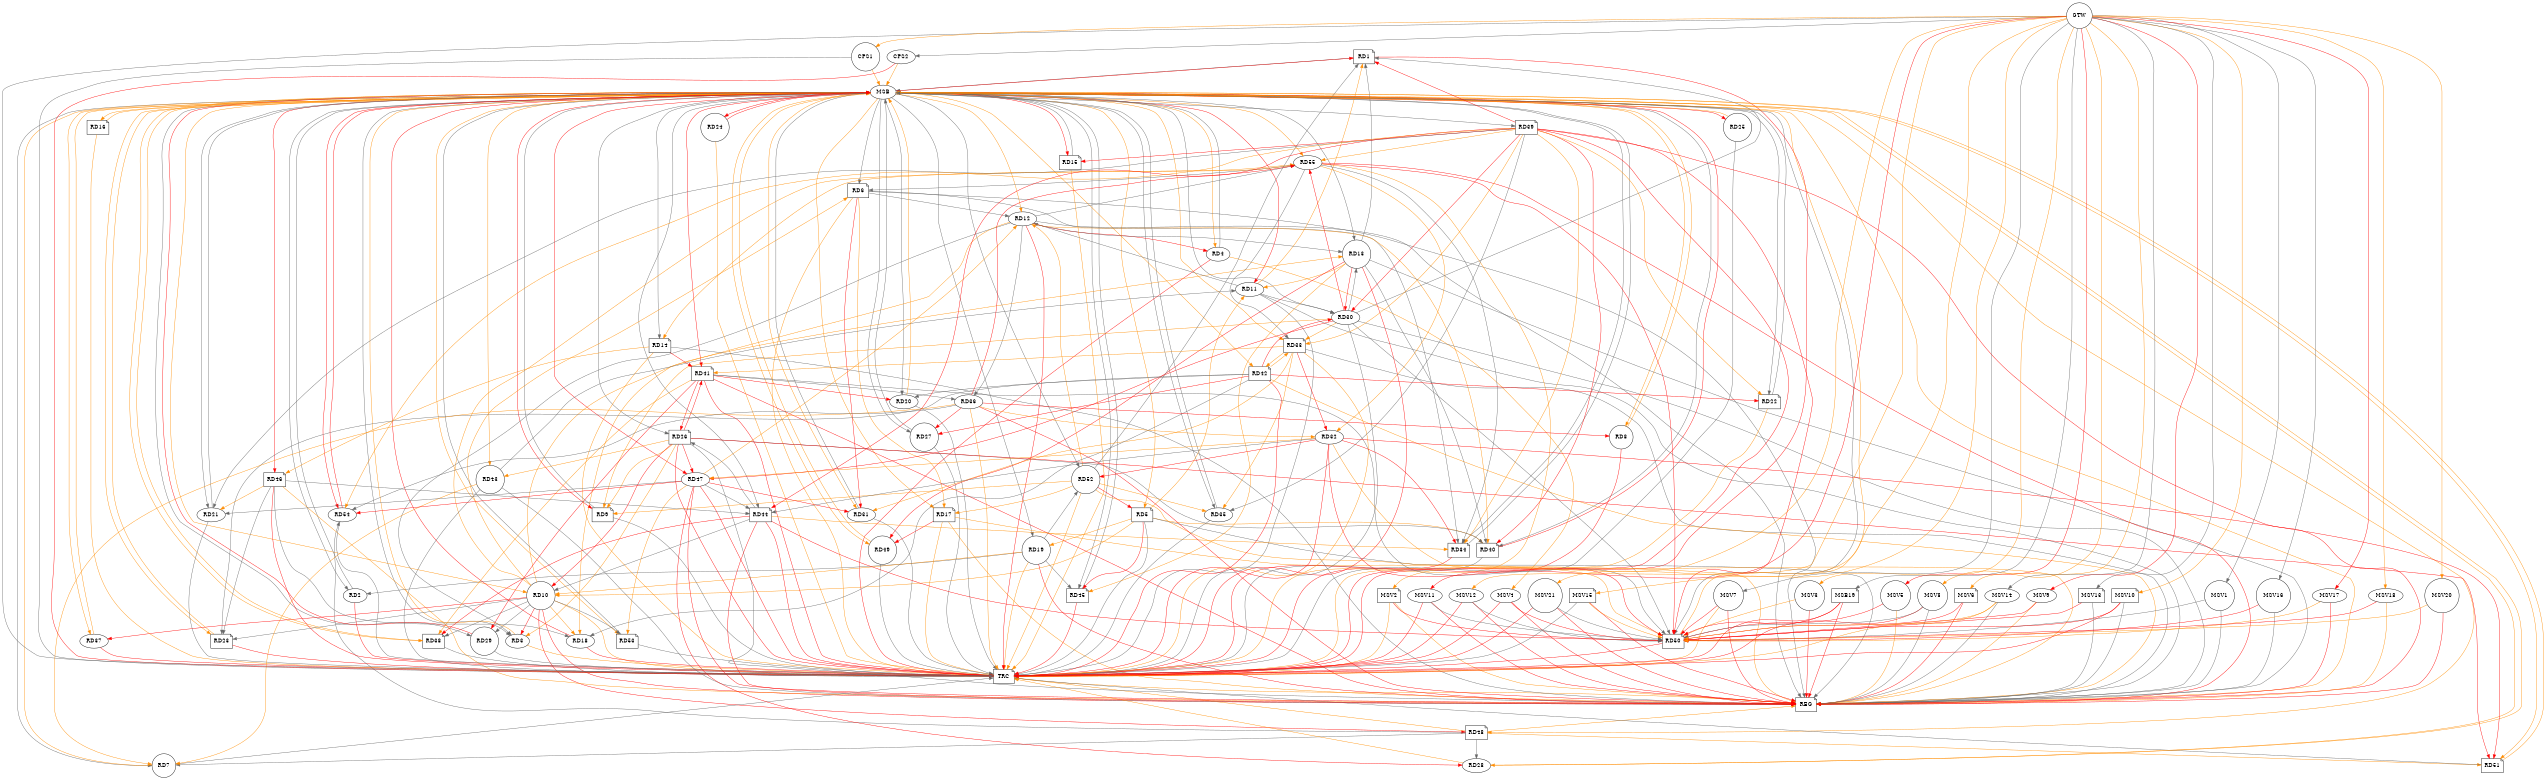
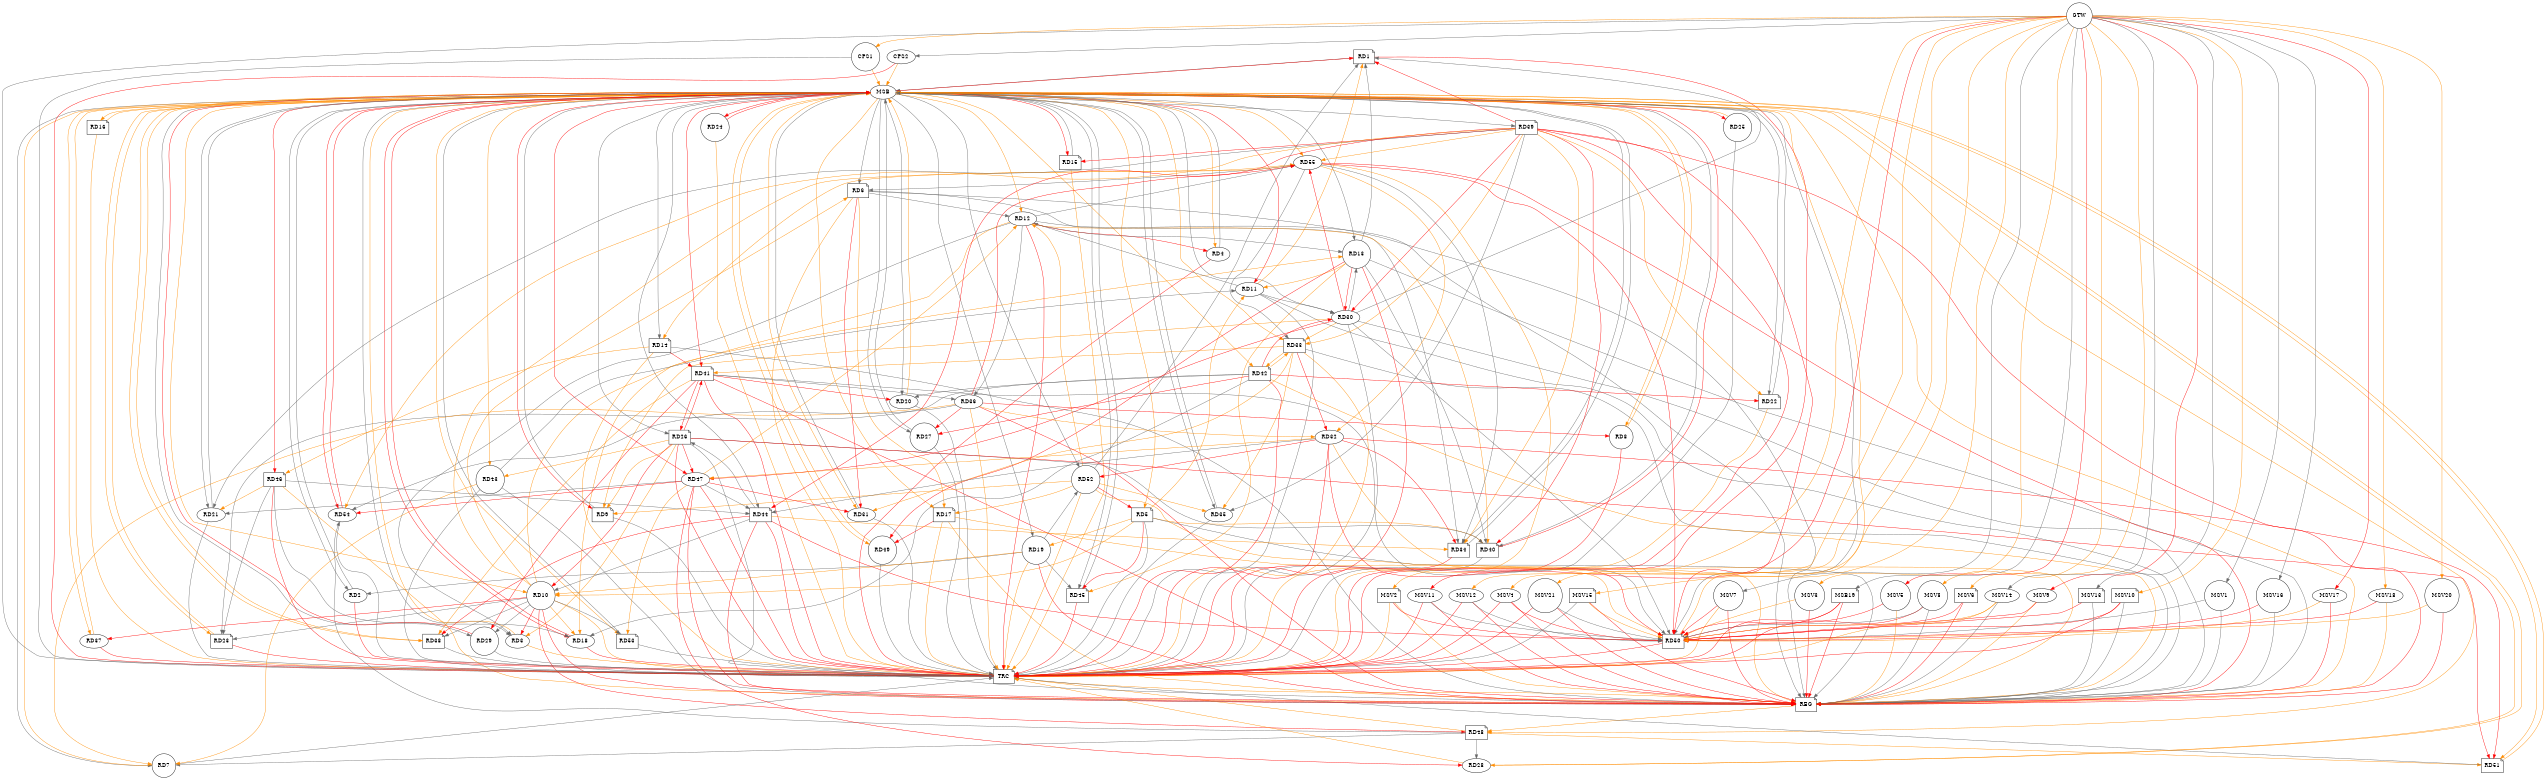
none -> (385, 184)
(1468, 359) -> (1919, 415)
(1640, 719) -> (1643, 718)
